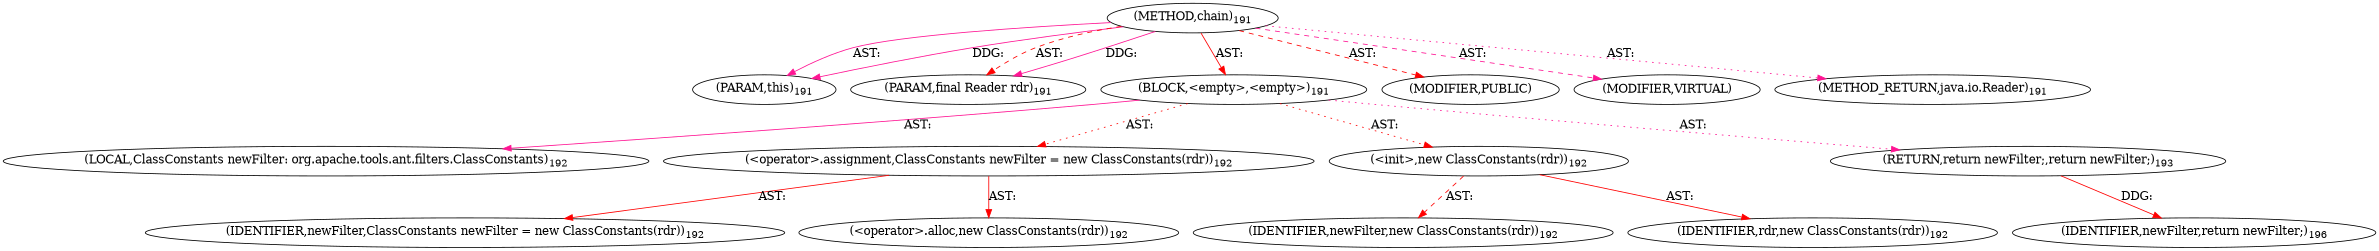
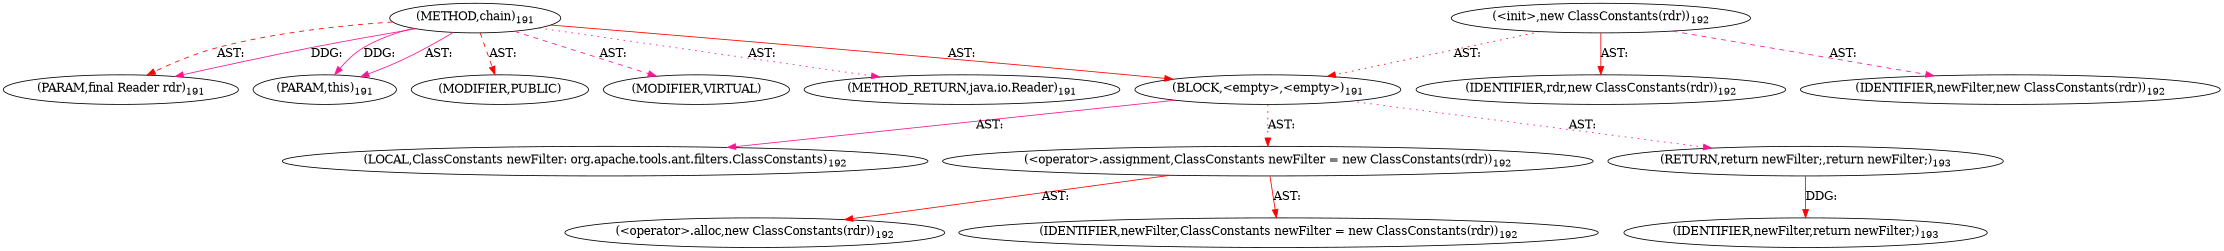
(1352, 124) -> (1438, 53)
(1444, 194) -> (1799, 53)
(2318, 231) -> (1929, 231)
